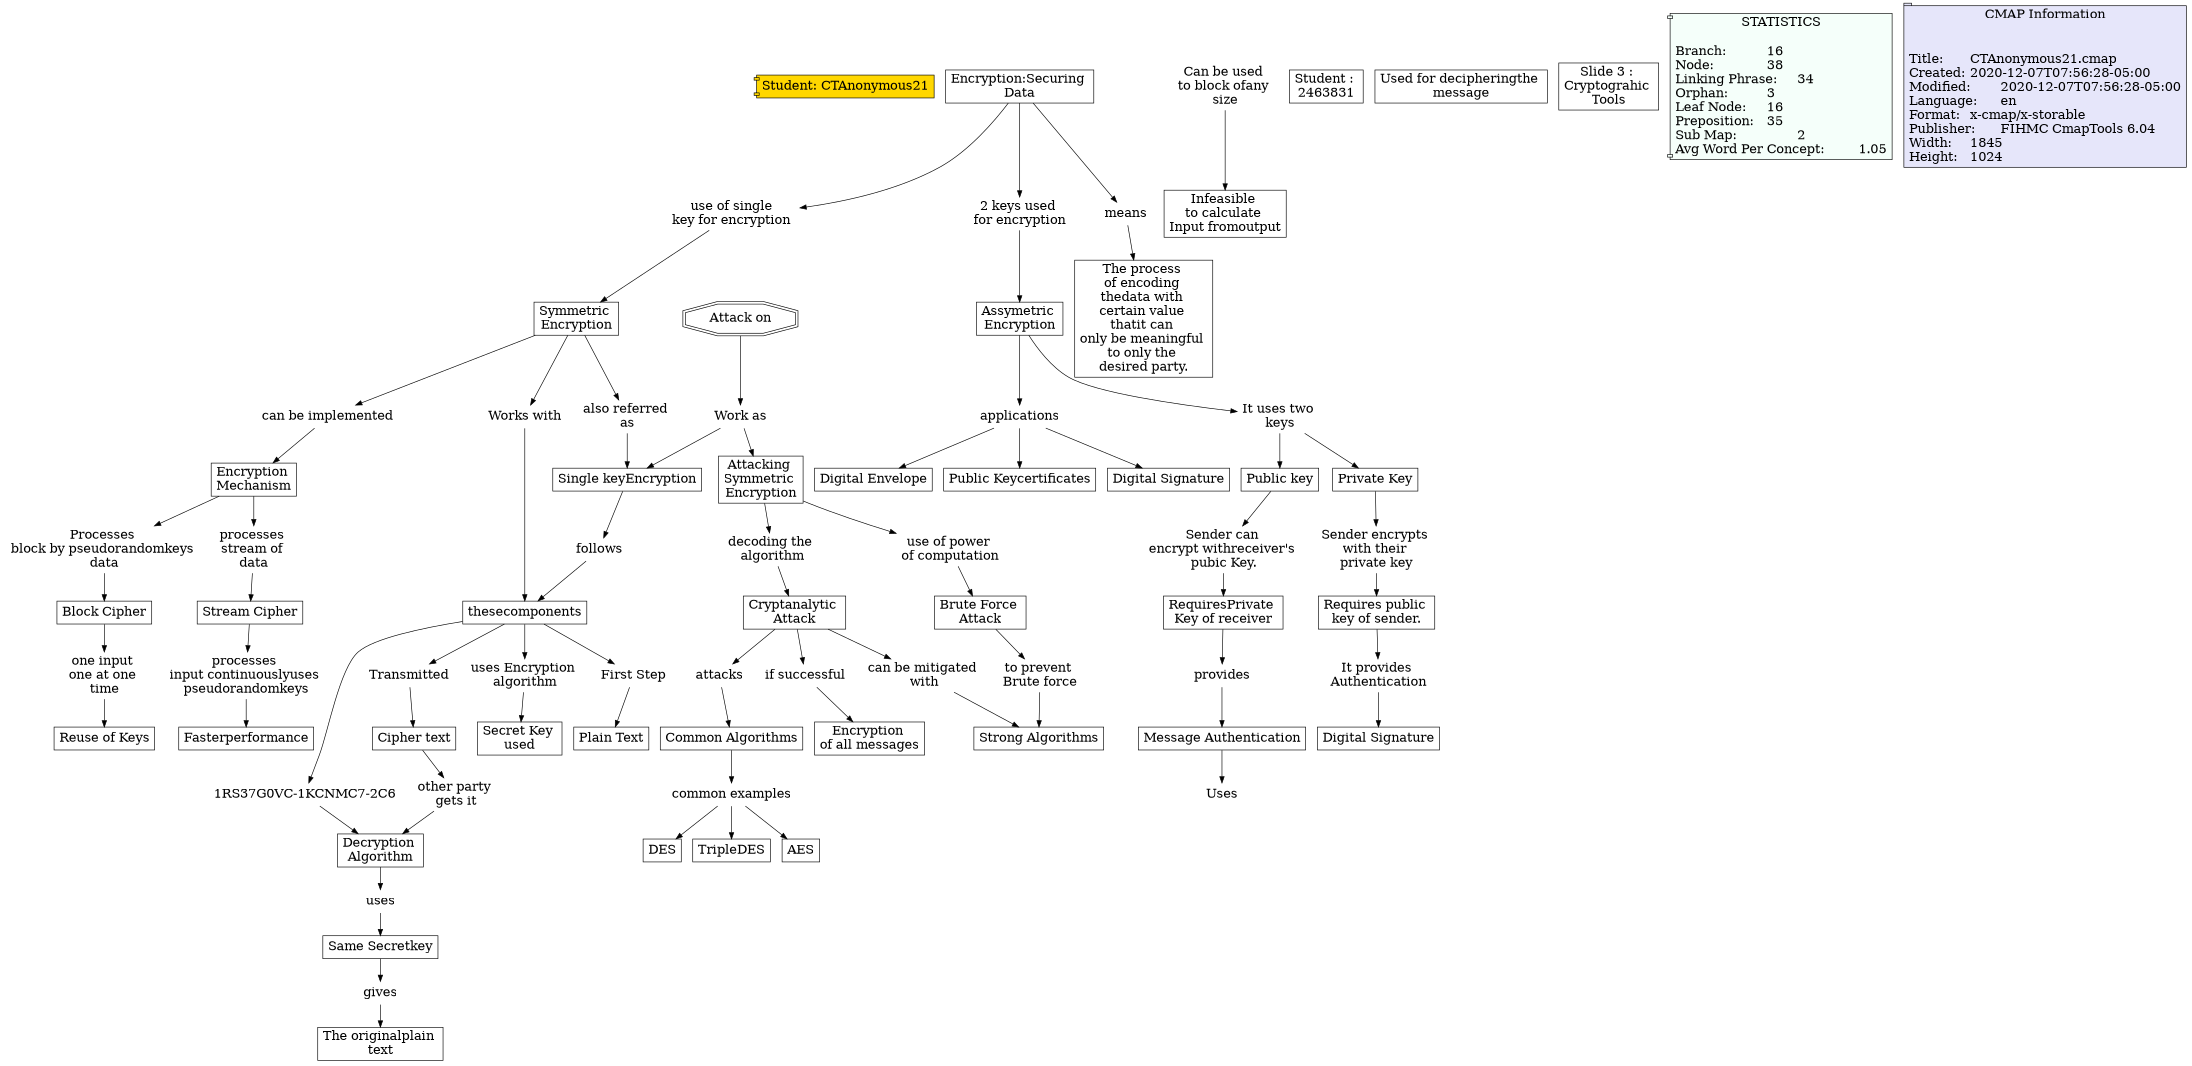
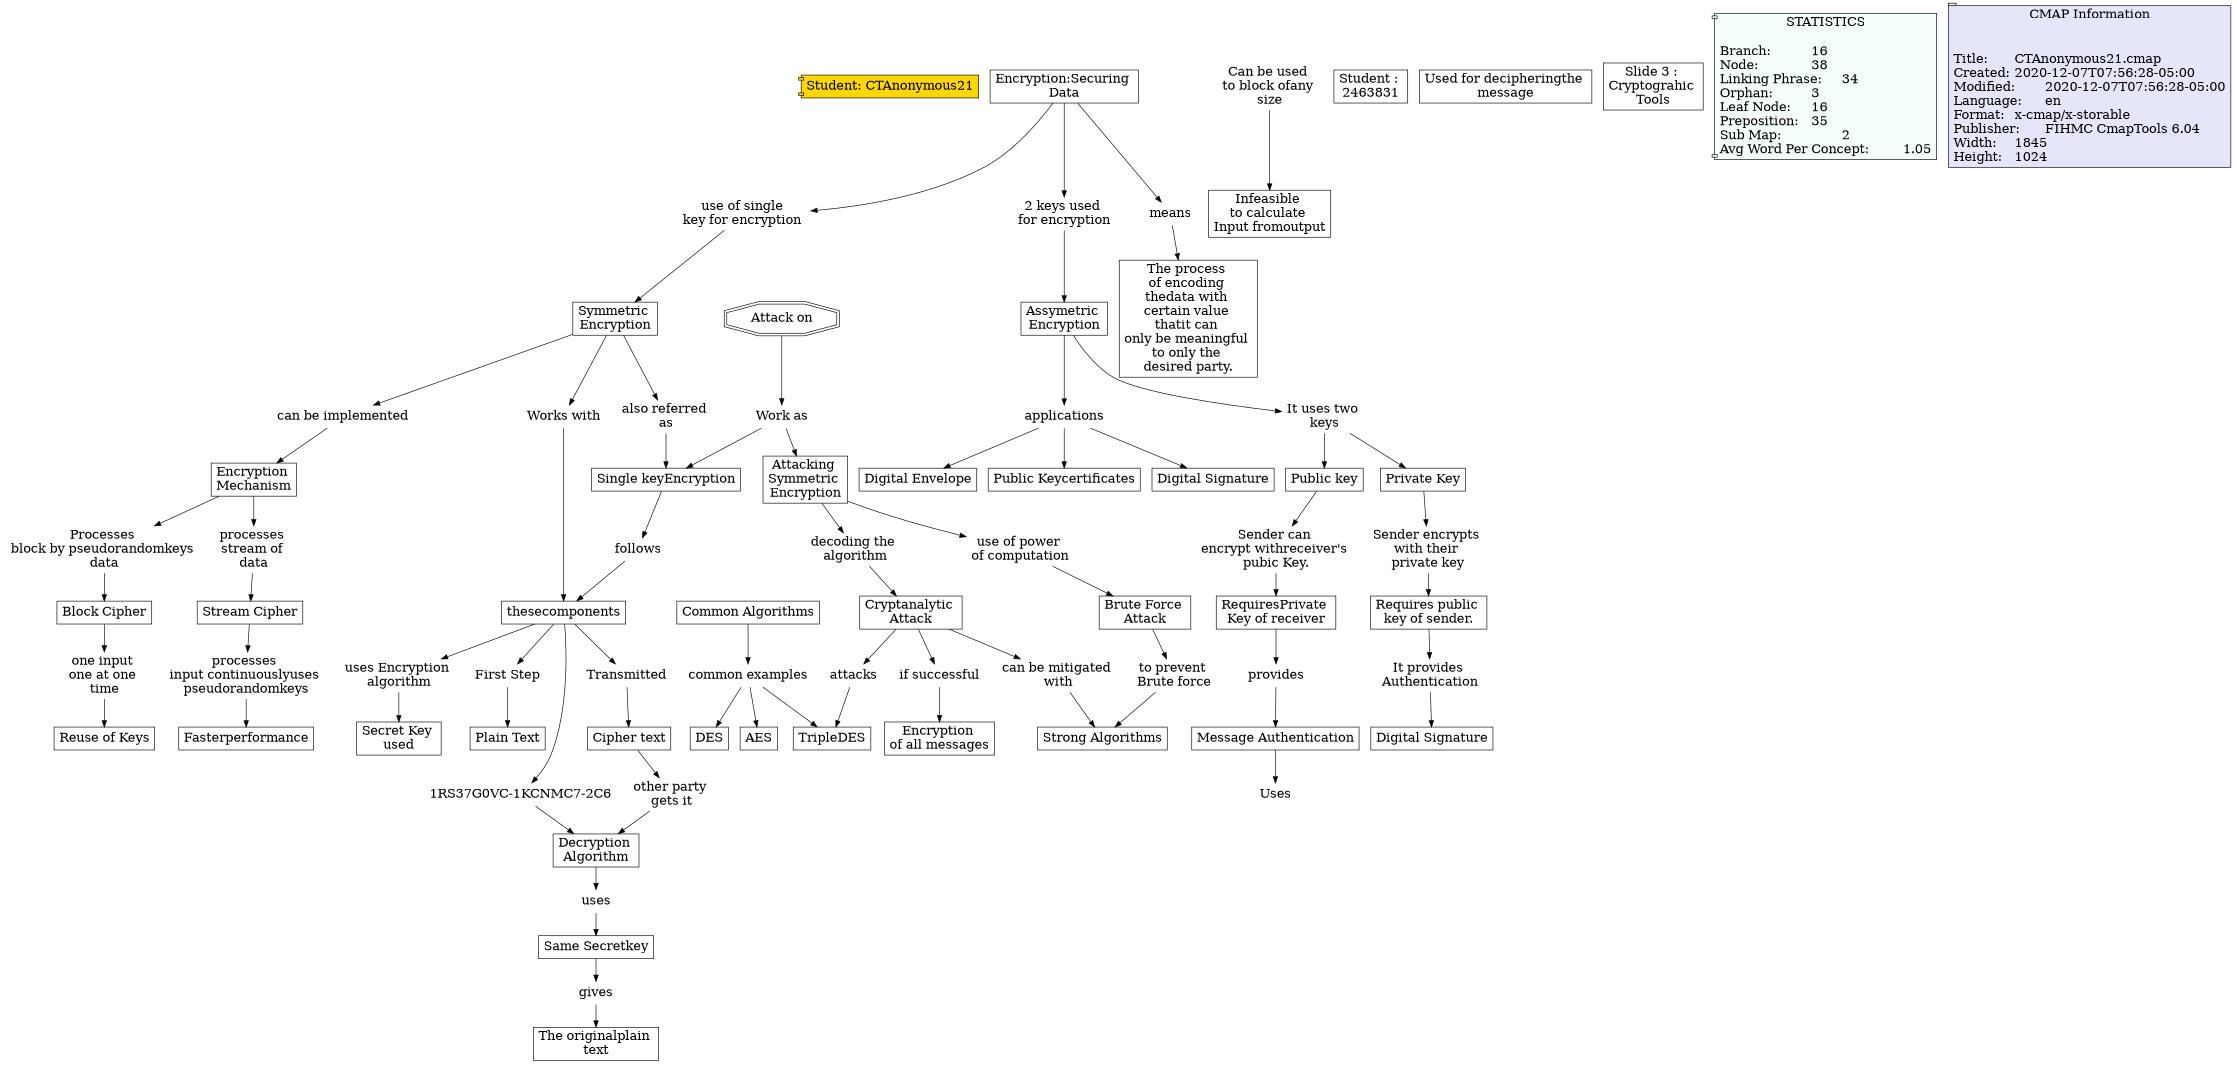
(725, 704) -> (844, 704)
